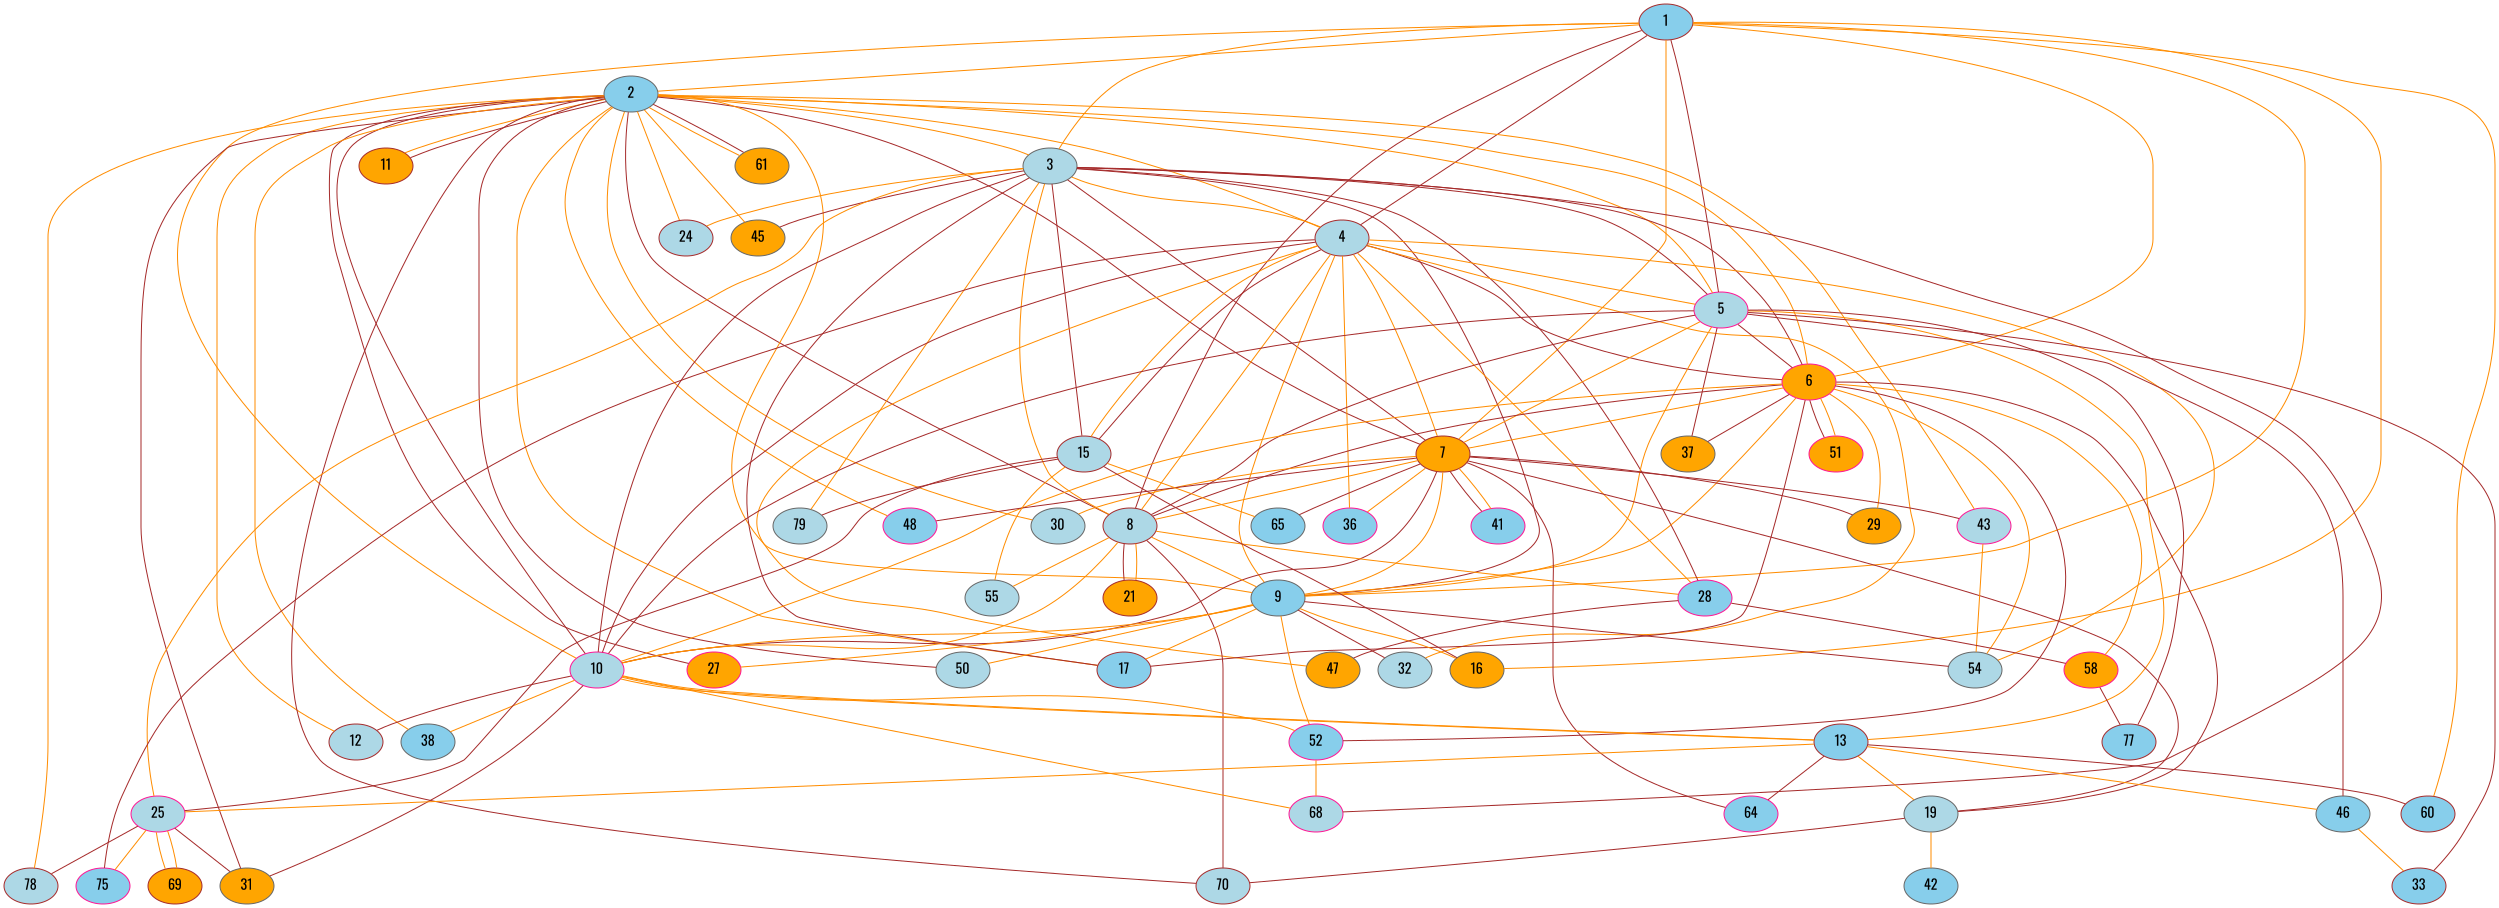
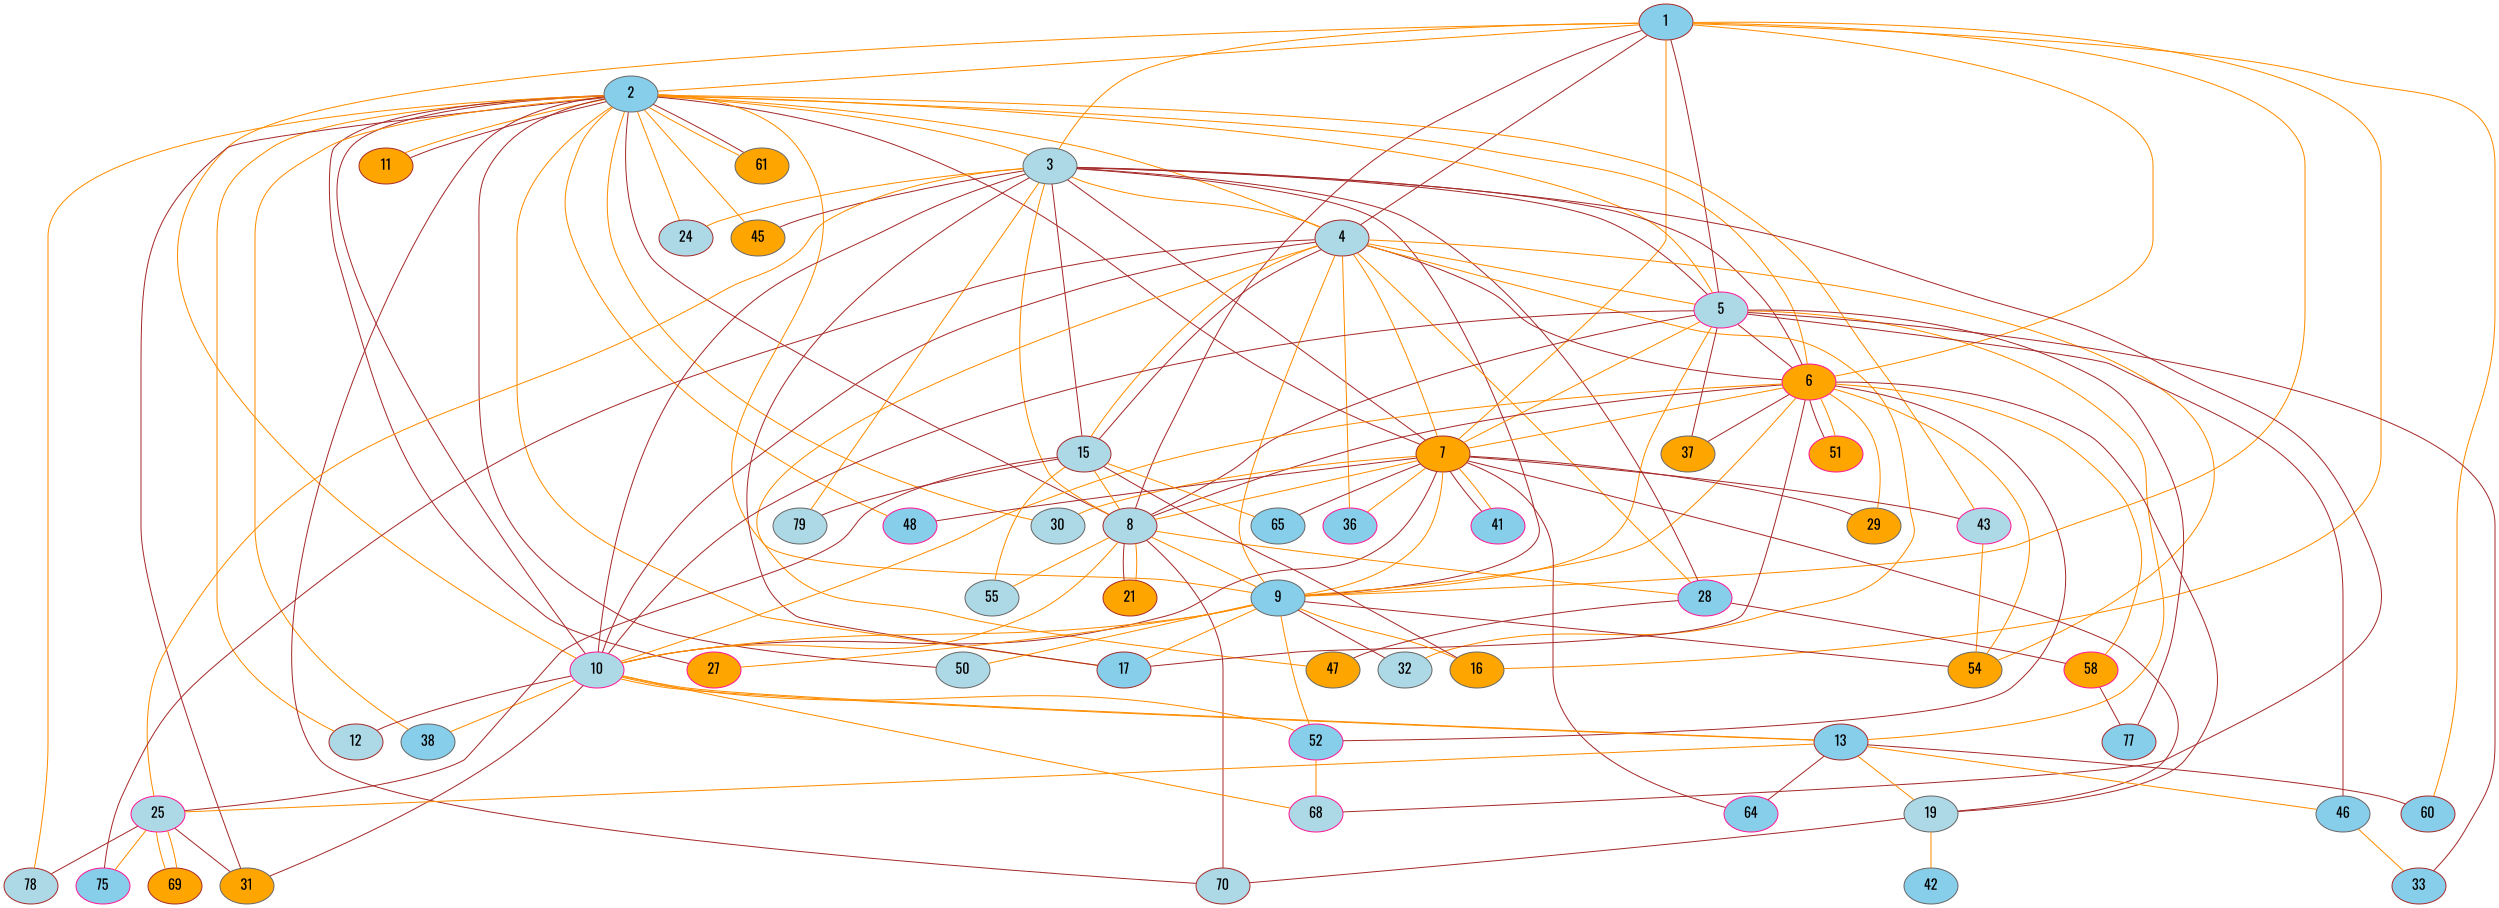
(1236, 382) -> (1107, 490)
(1975, 670) -> (1975, 670)
